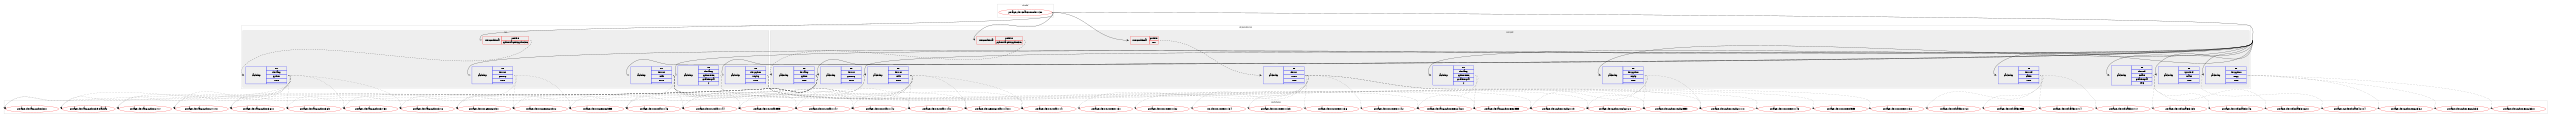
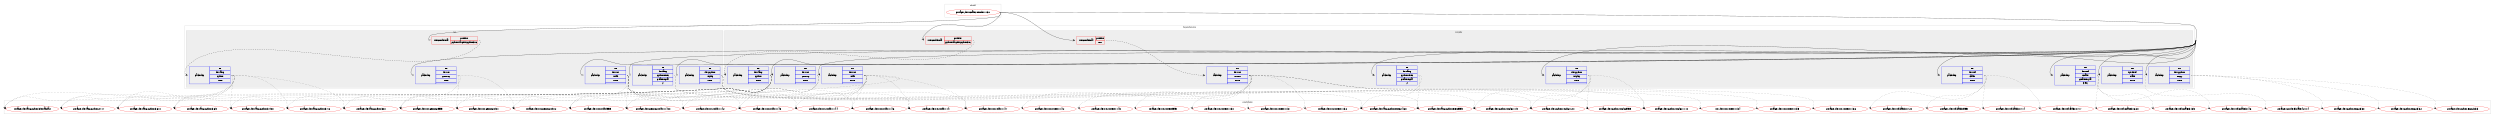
(202, 109) -> none
